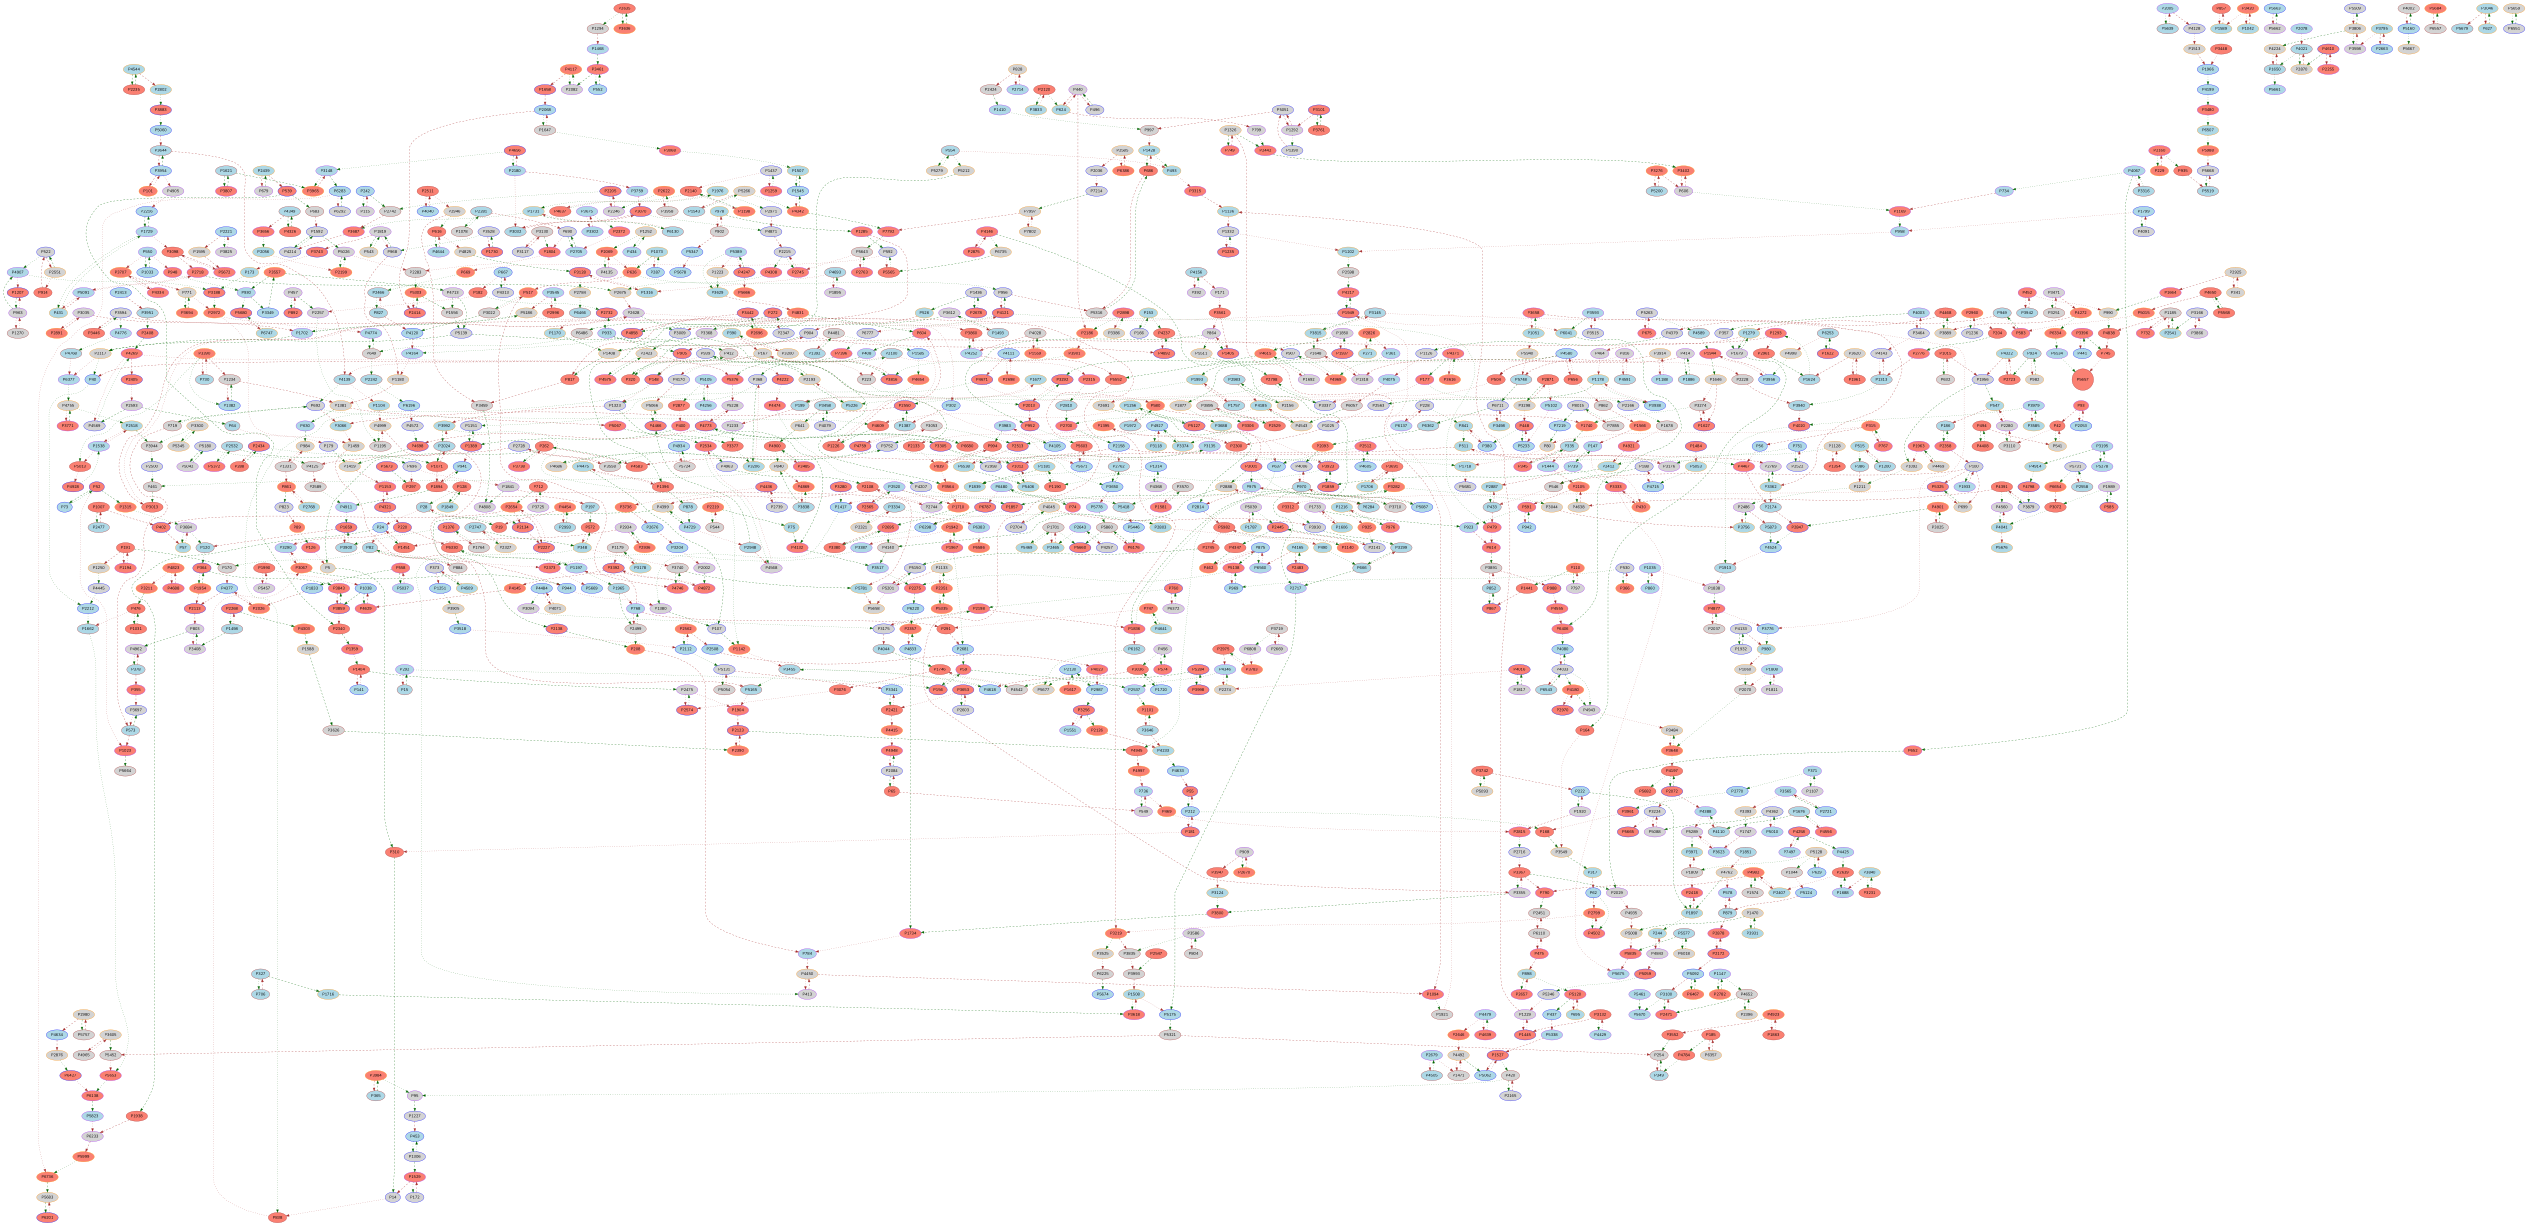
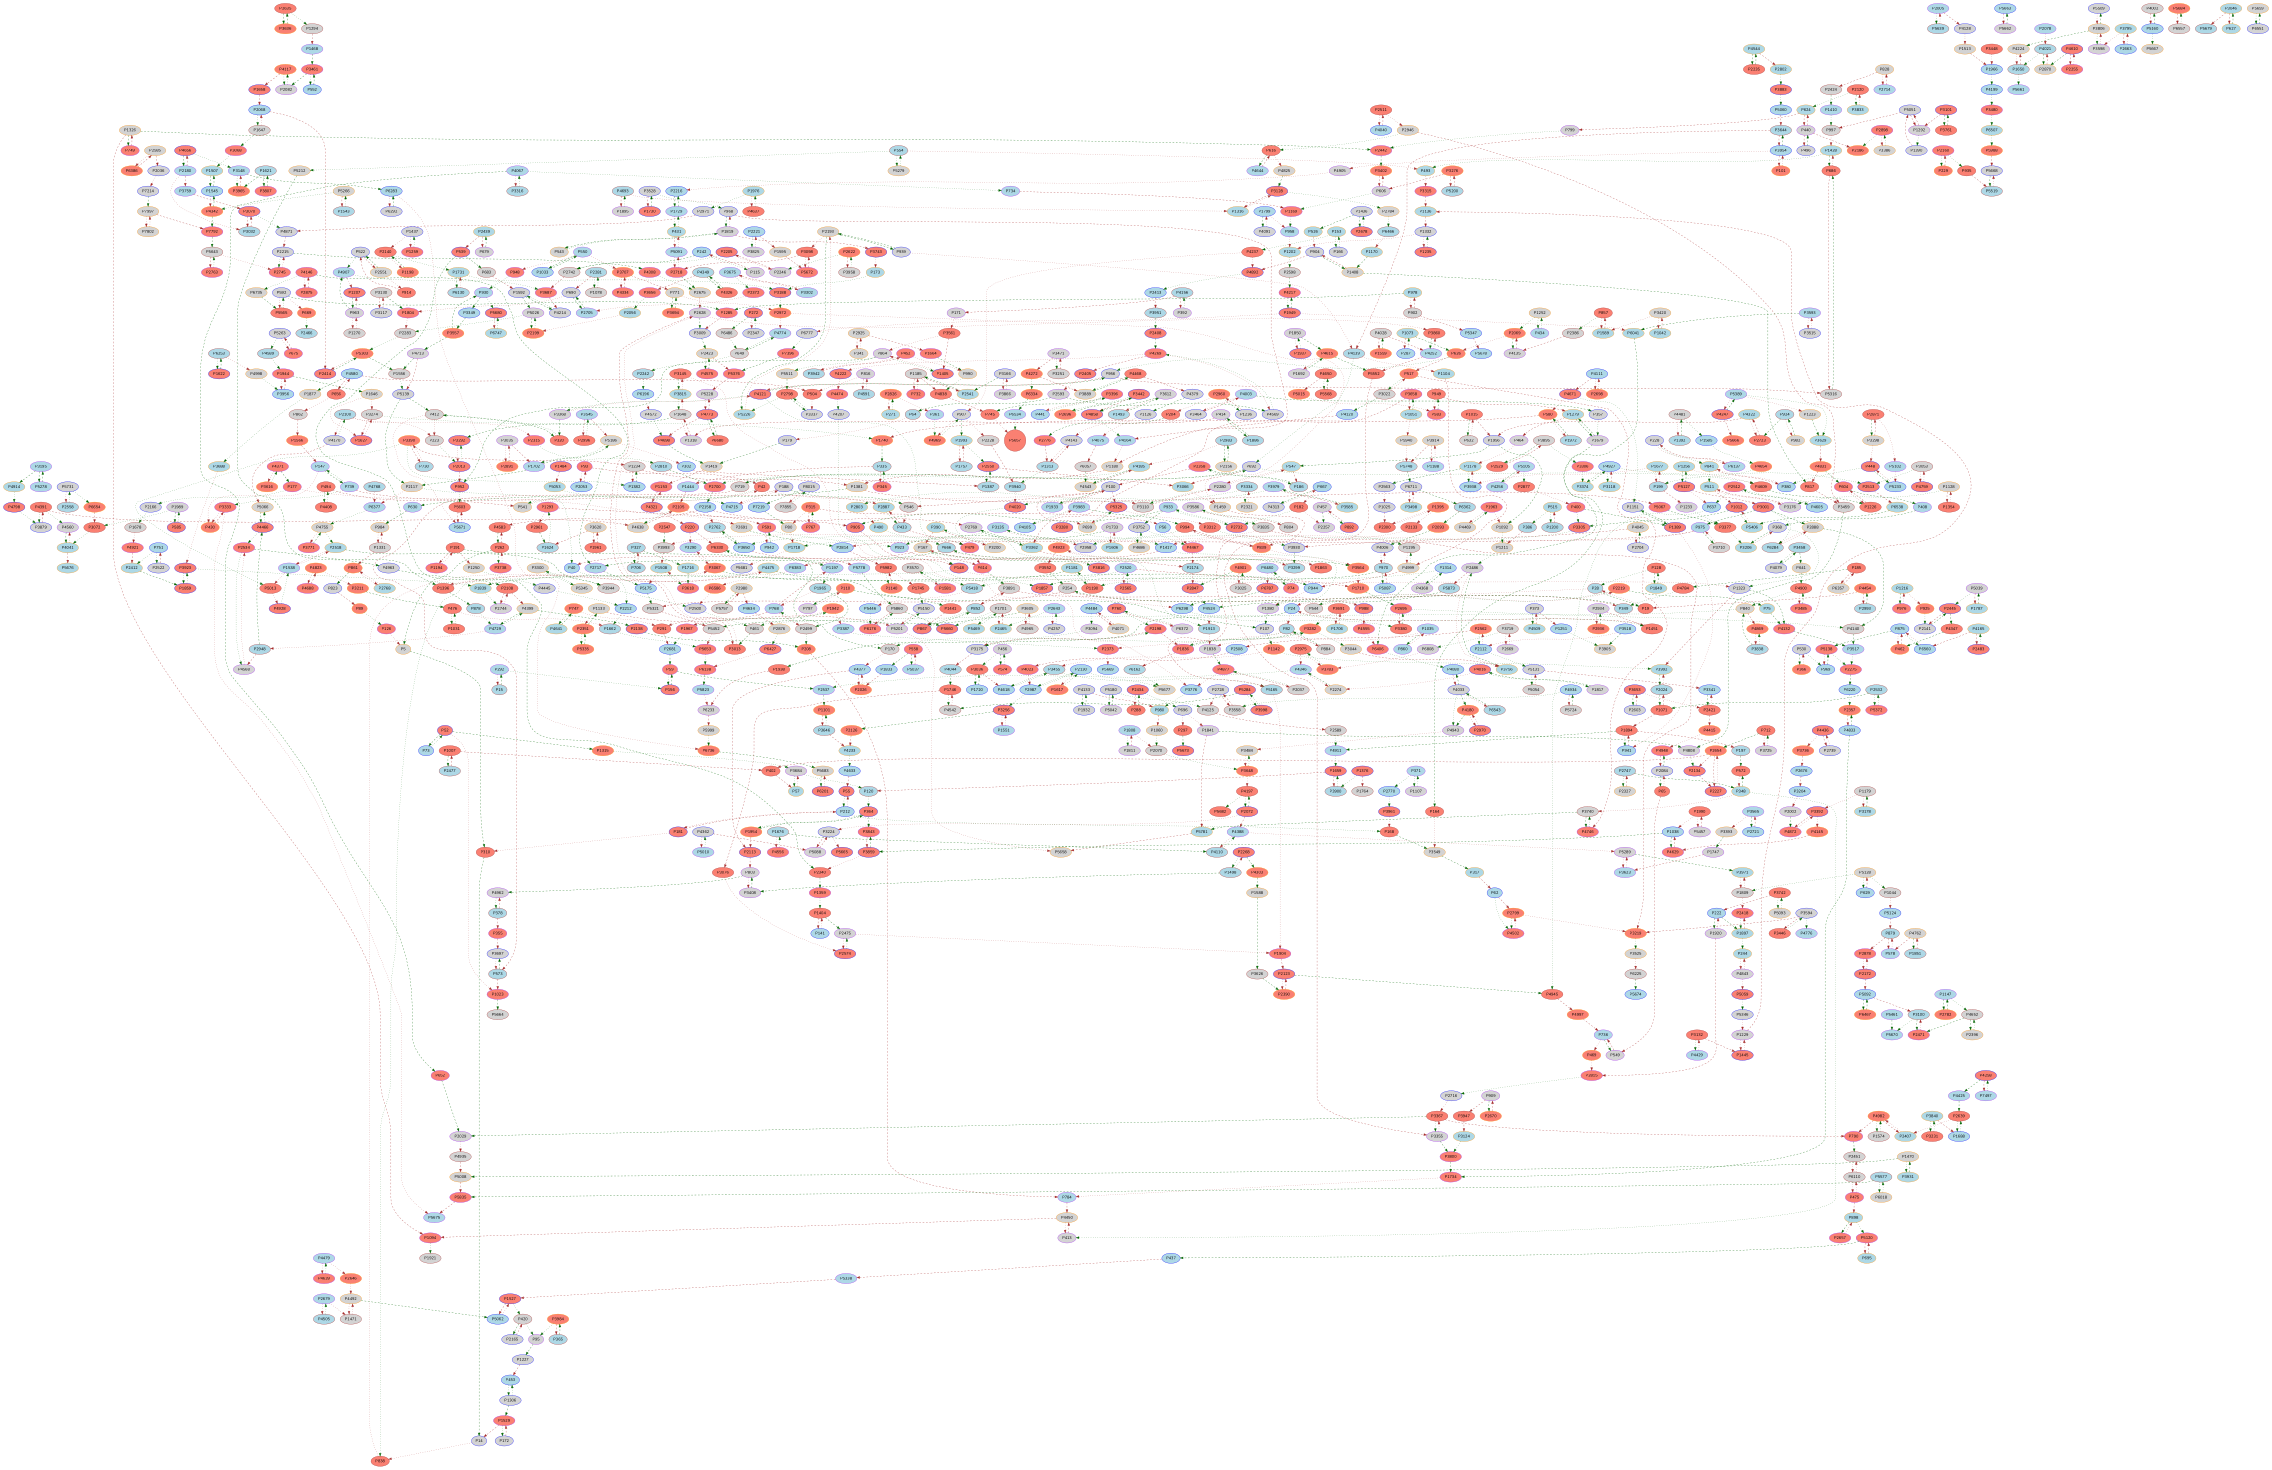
(2248, 8) -> (1660, 313)
(159, 241) -> (820, 240)
(873, 241) -> (502, 304)
(377, 263) -> (471, 324)
(466, 310) -> (414, 373)
(378, 313) -> none
(1375, 313) -> (680, 374)
(2002, 313) -> (1436, 394)
none -> (1573, 333)
(97, 343) -> none
(1166, 345) -> (1204, 280)
(1075, 354) -> none
(827, 361) -> (1008, 558)
(1716, 402) -> (331, 411)
(1172, 436) -> (1411, 518)
(965, 454) -> (1668, 520)
(398, 476) -> (1183, 739)
(633, 490) -> (1465, 663)
(161, 527) -> (771, 771)
(466, 538) -> none
(1260, 568) -> (1925, 649)
(563, 577) -> (1817, 820)
none -> (706, 597)
(456, 617) -> (1616, 638)
(1452, 635) -> none
(1718, 823) -> (758, 841)
(1711, 892) -> (1913, 942)
(1843, 893) -> (1959, 1136)
(1122, 942) -> (1670, 564)
(1414, 1045) -> (863, 602)
(84, 1157) -> (709, 730)
